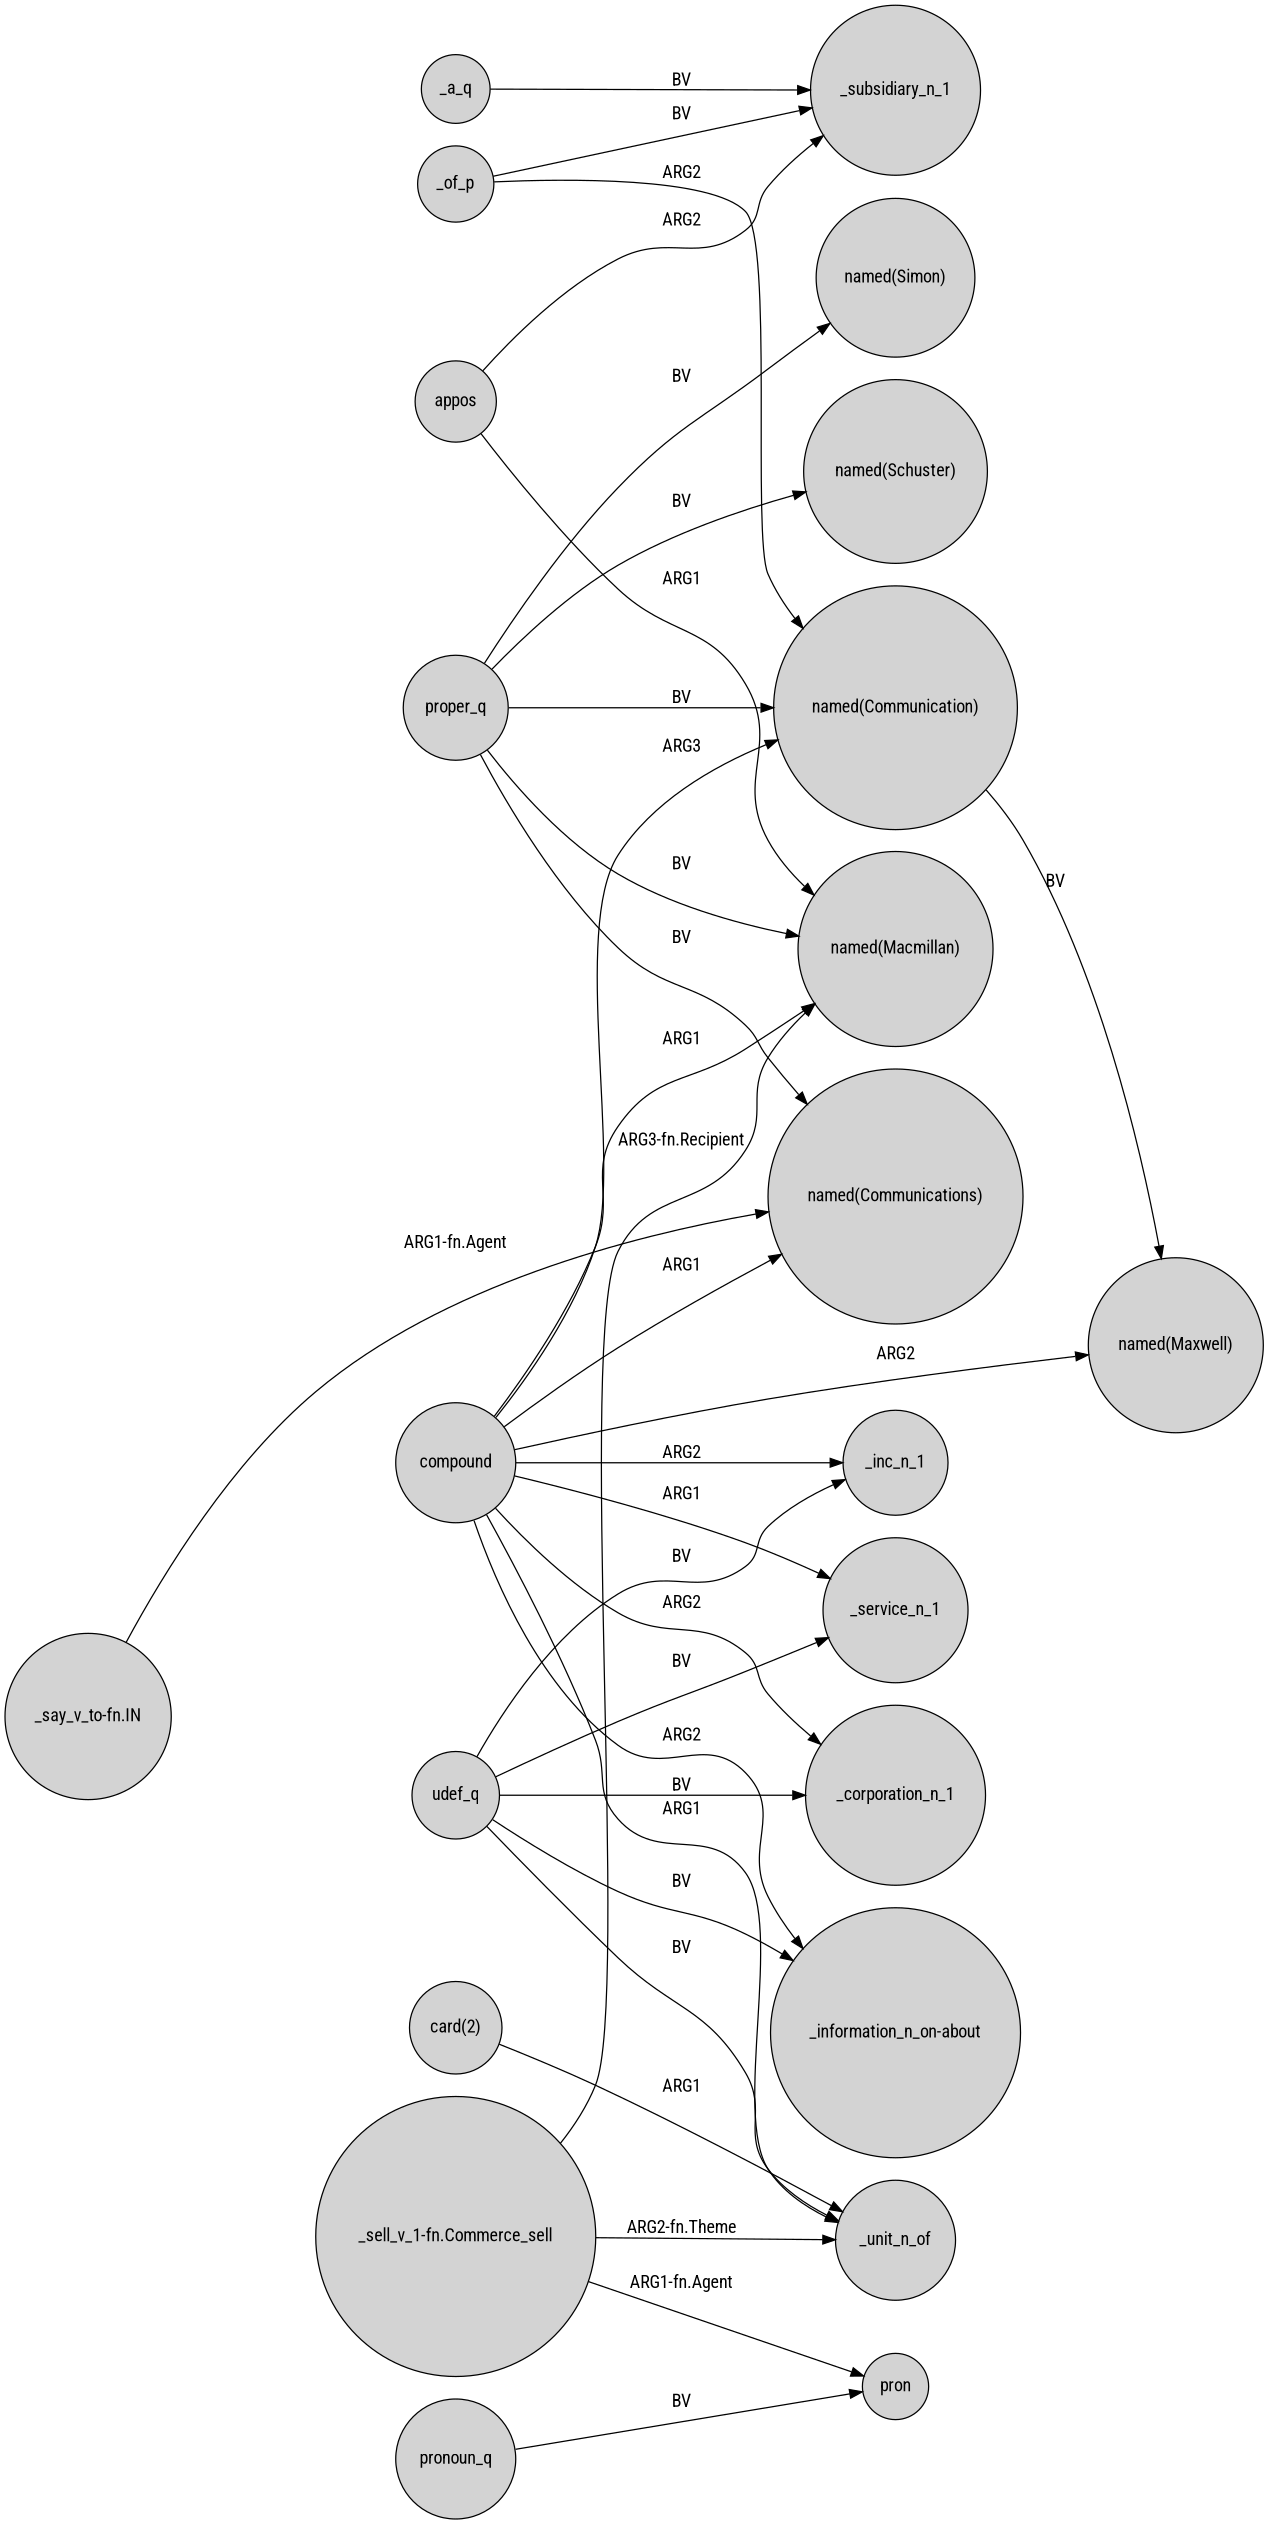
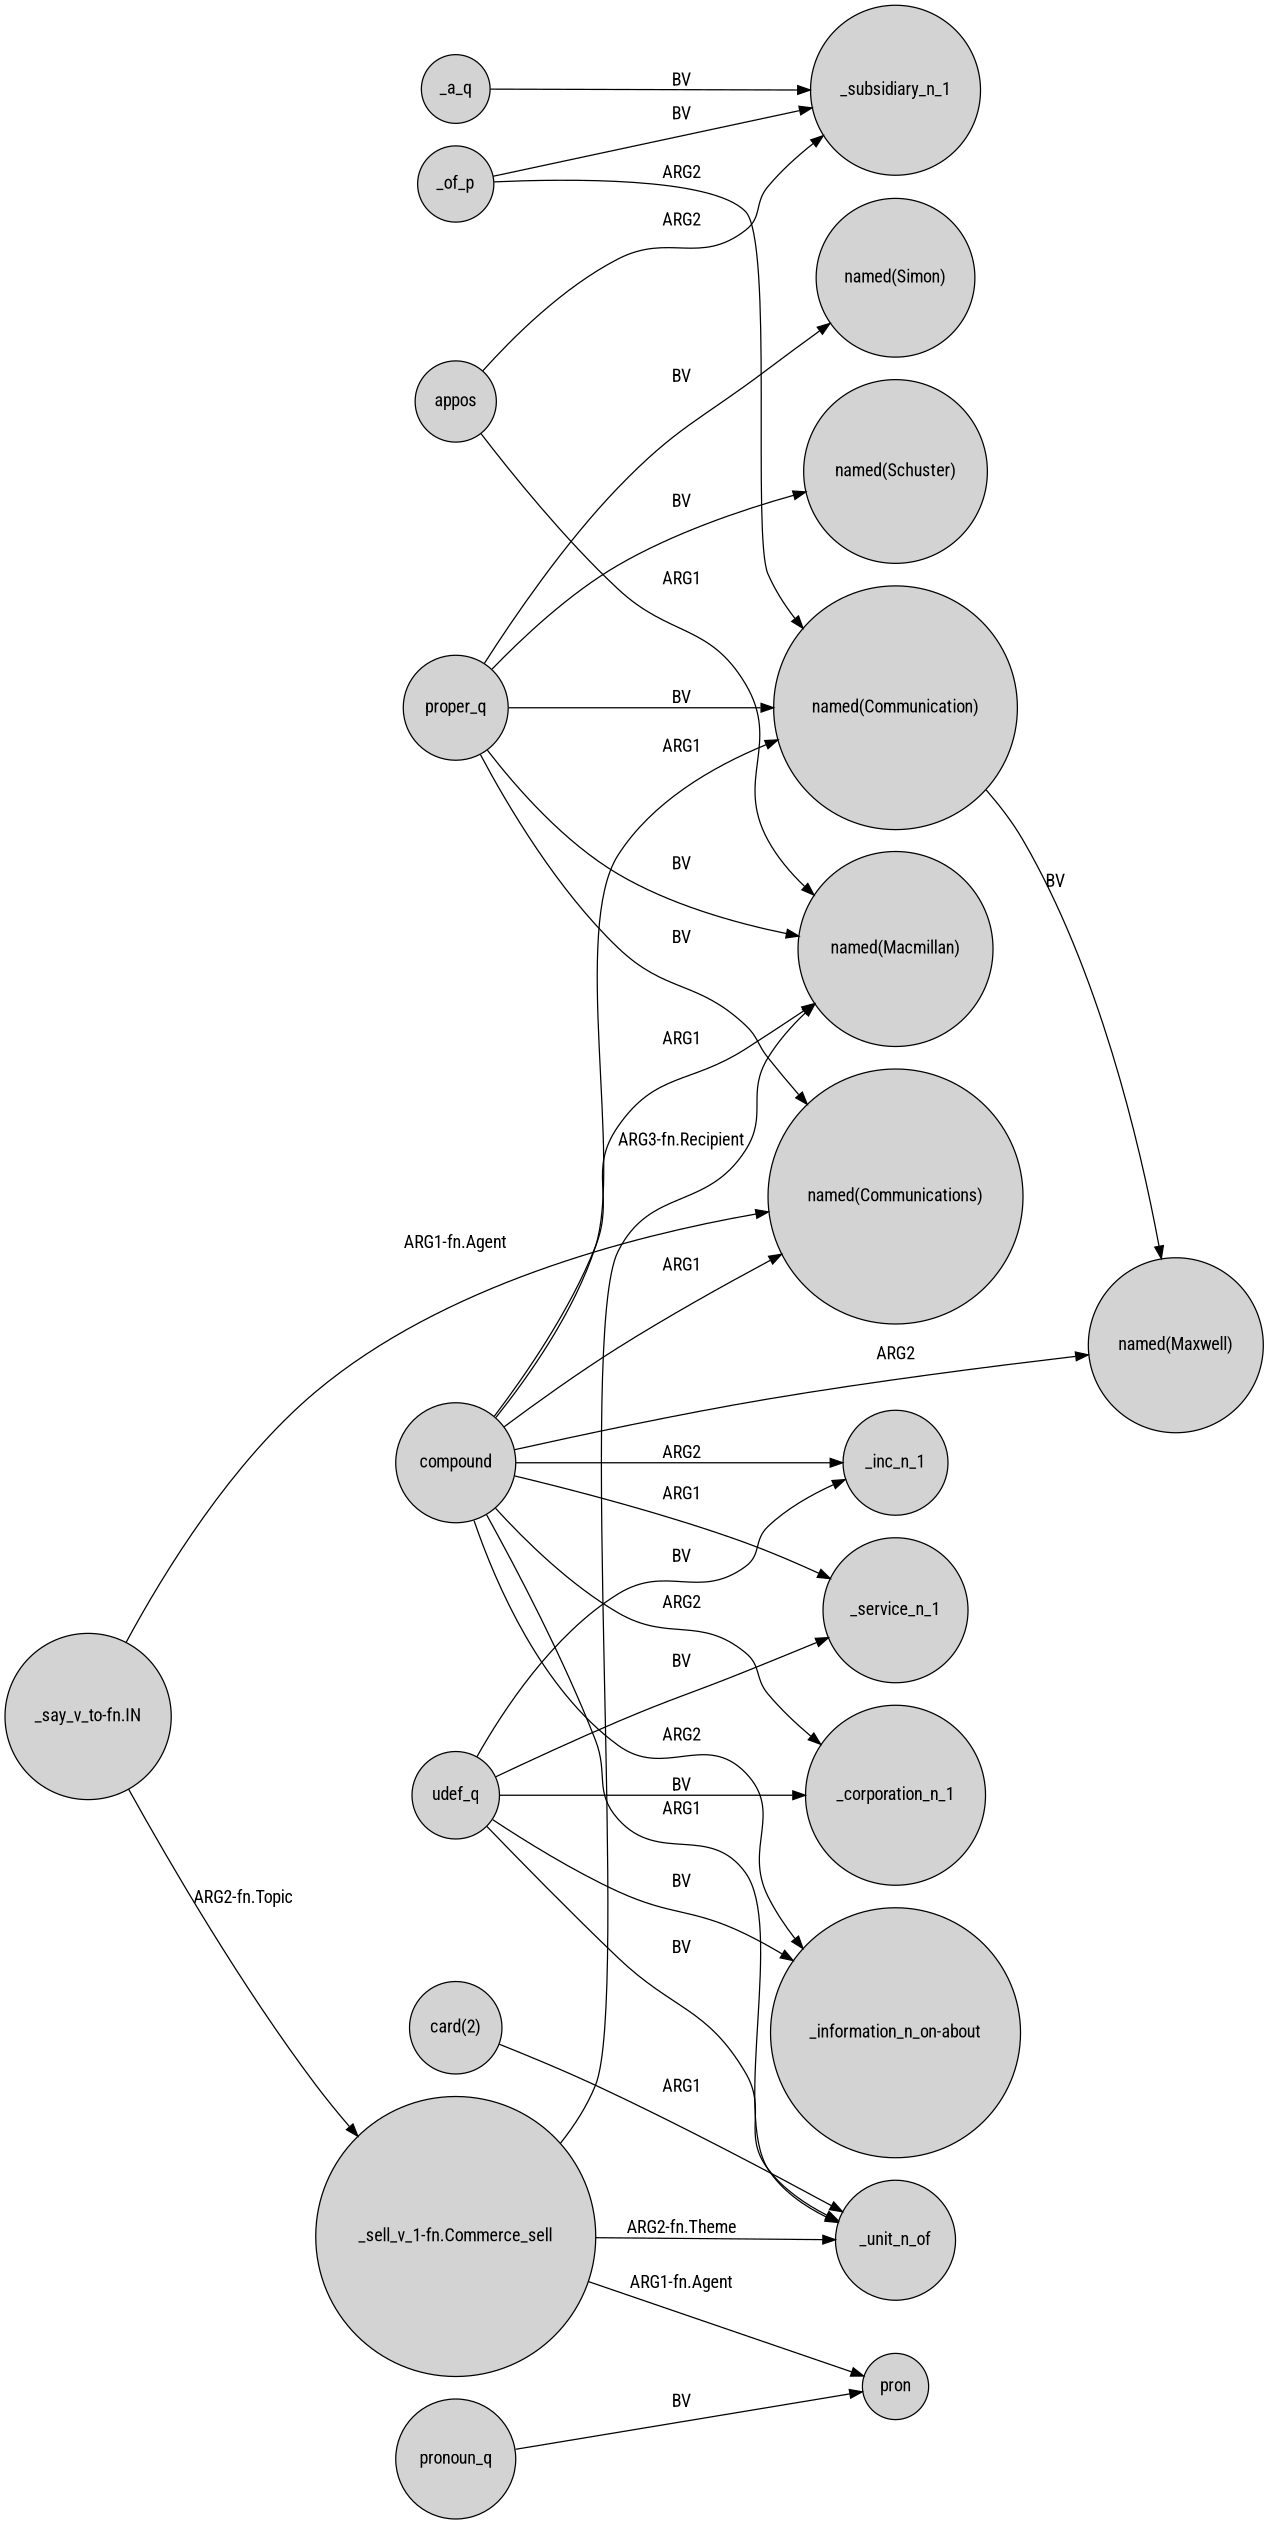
(682, 747) -> (682, 747)
none -> (232, 1963)
